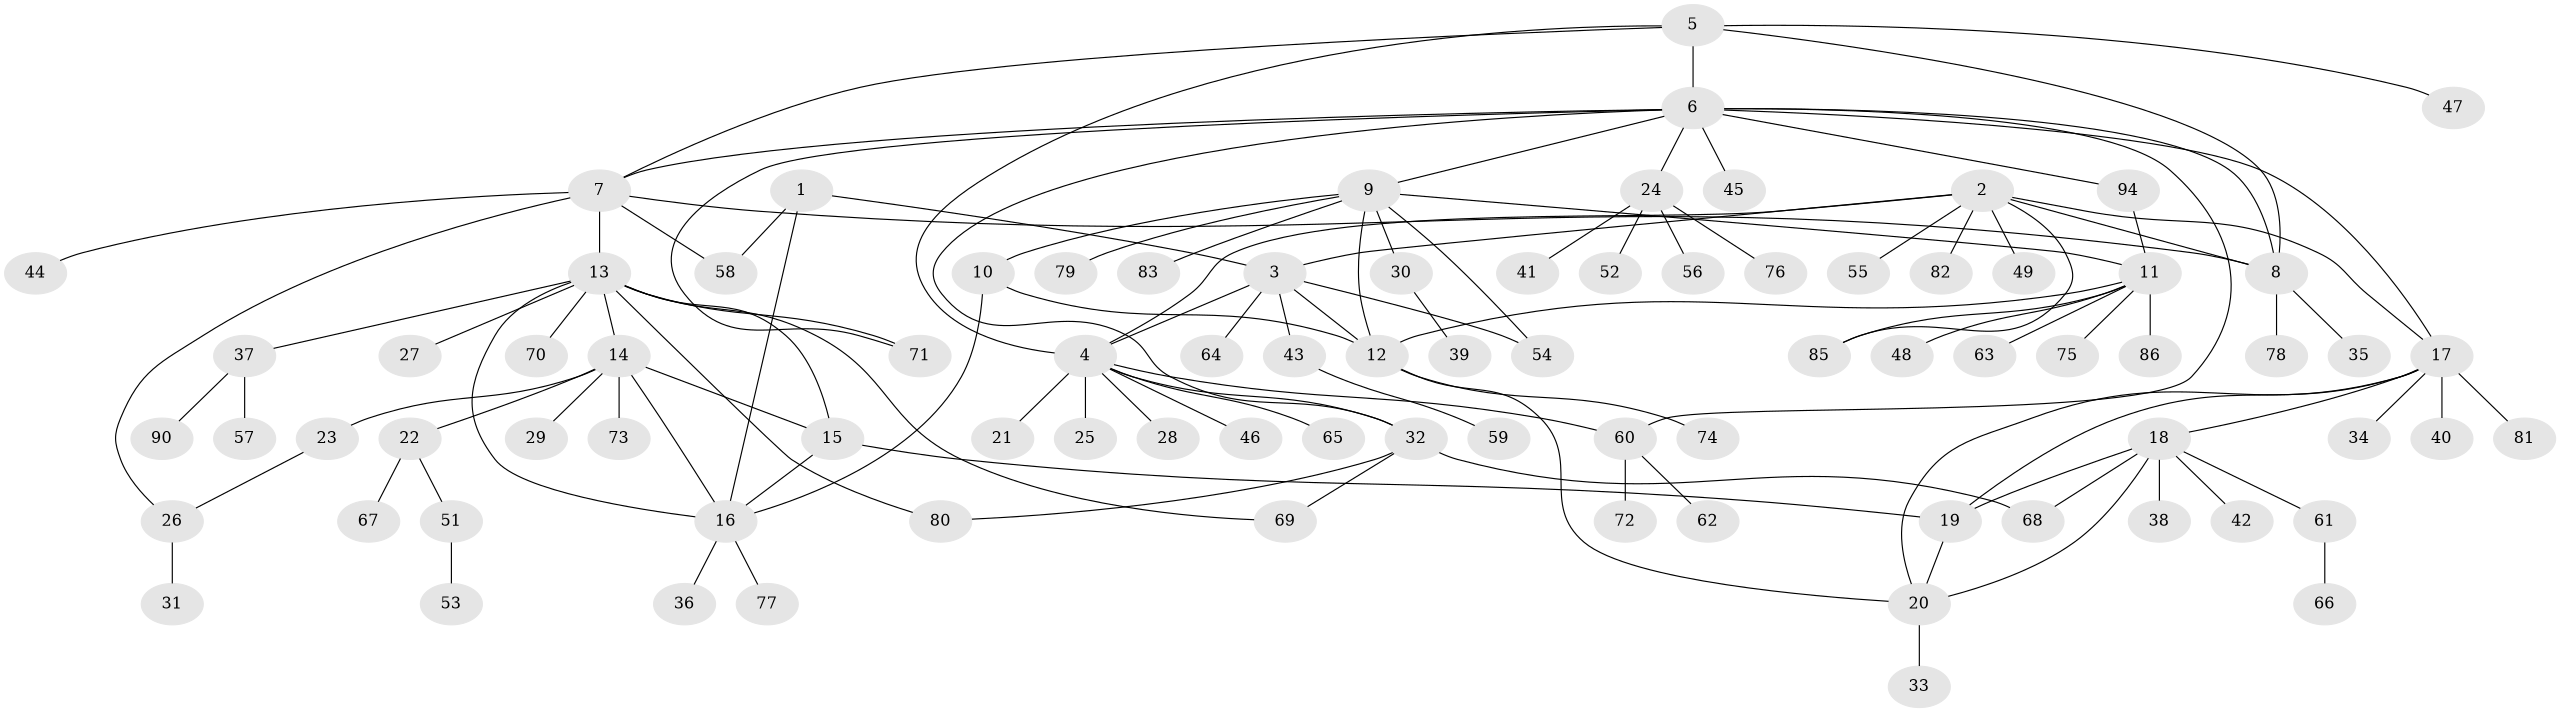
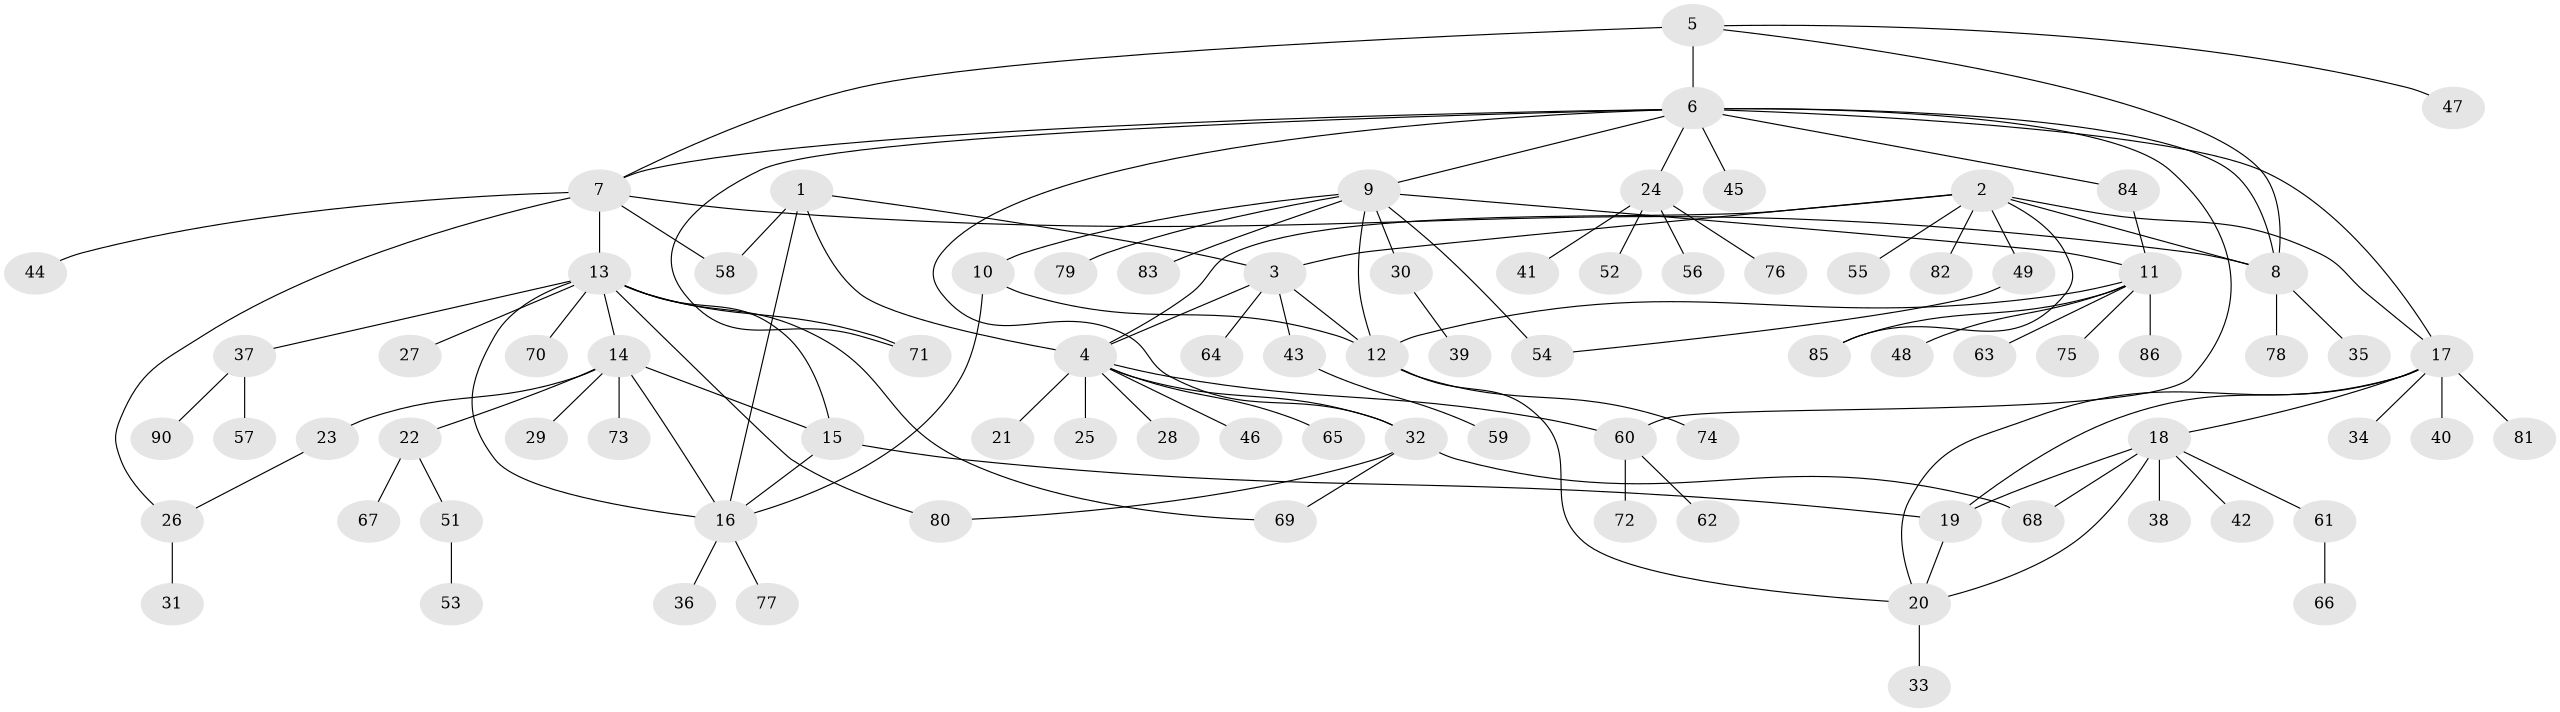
(1172, 95) -> (908, 315)
(2128, 191) -> (2128, 191)
(1412, 309) -> (1788, 327)
